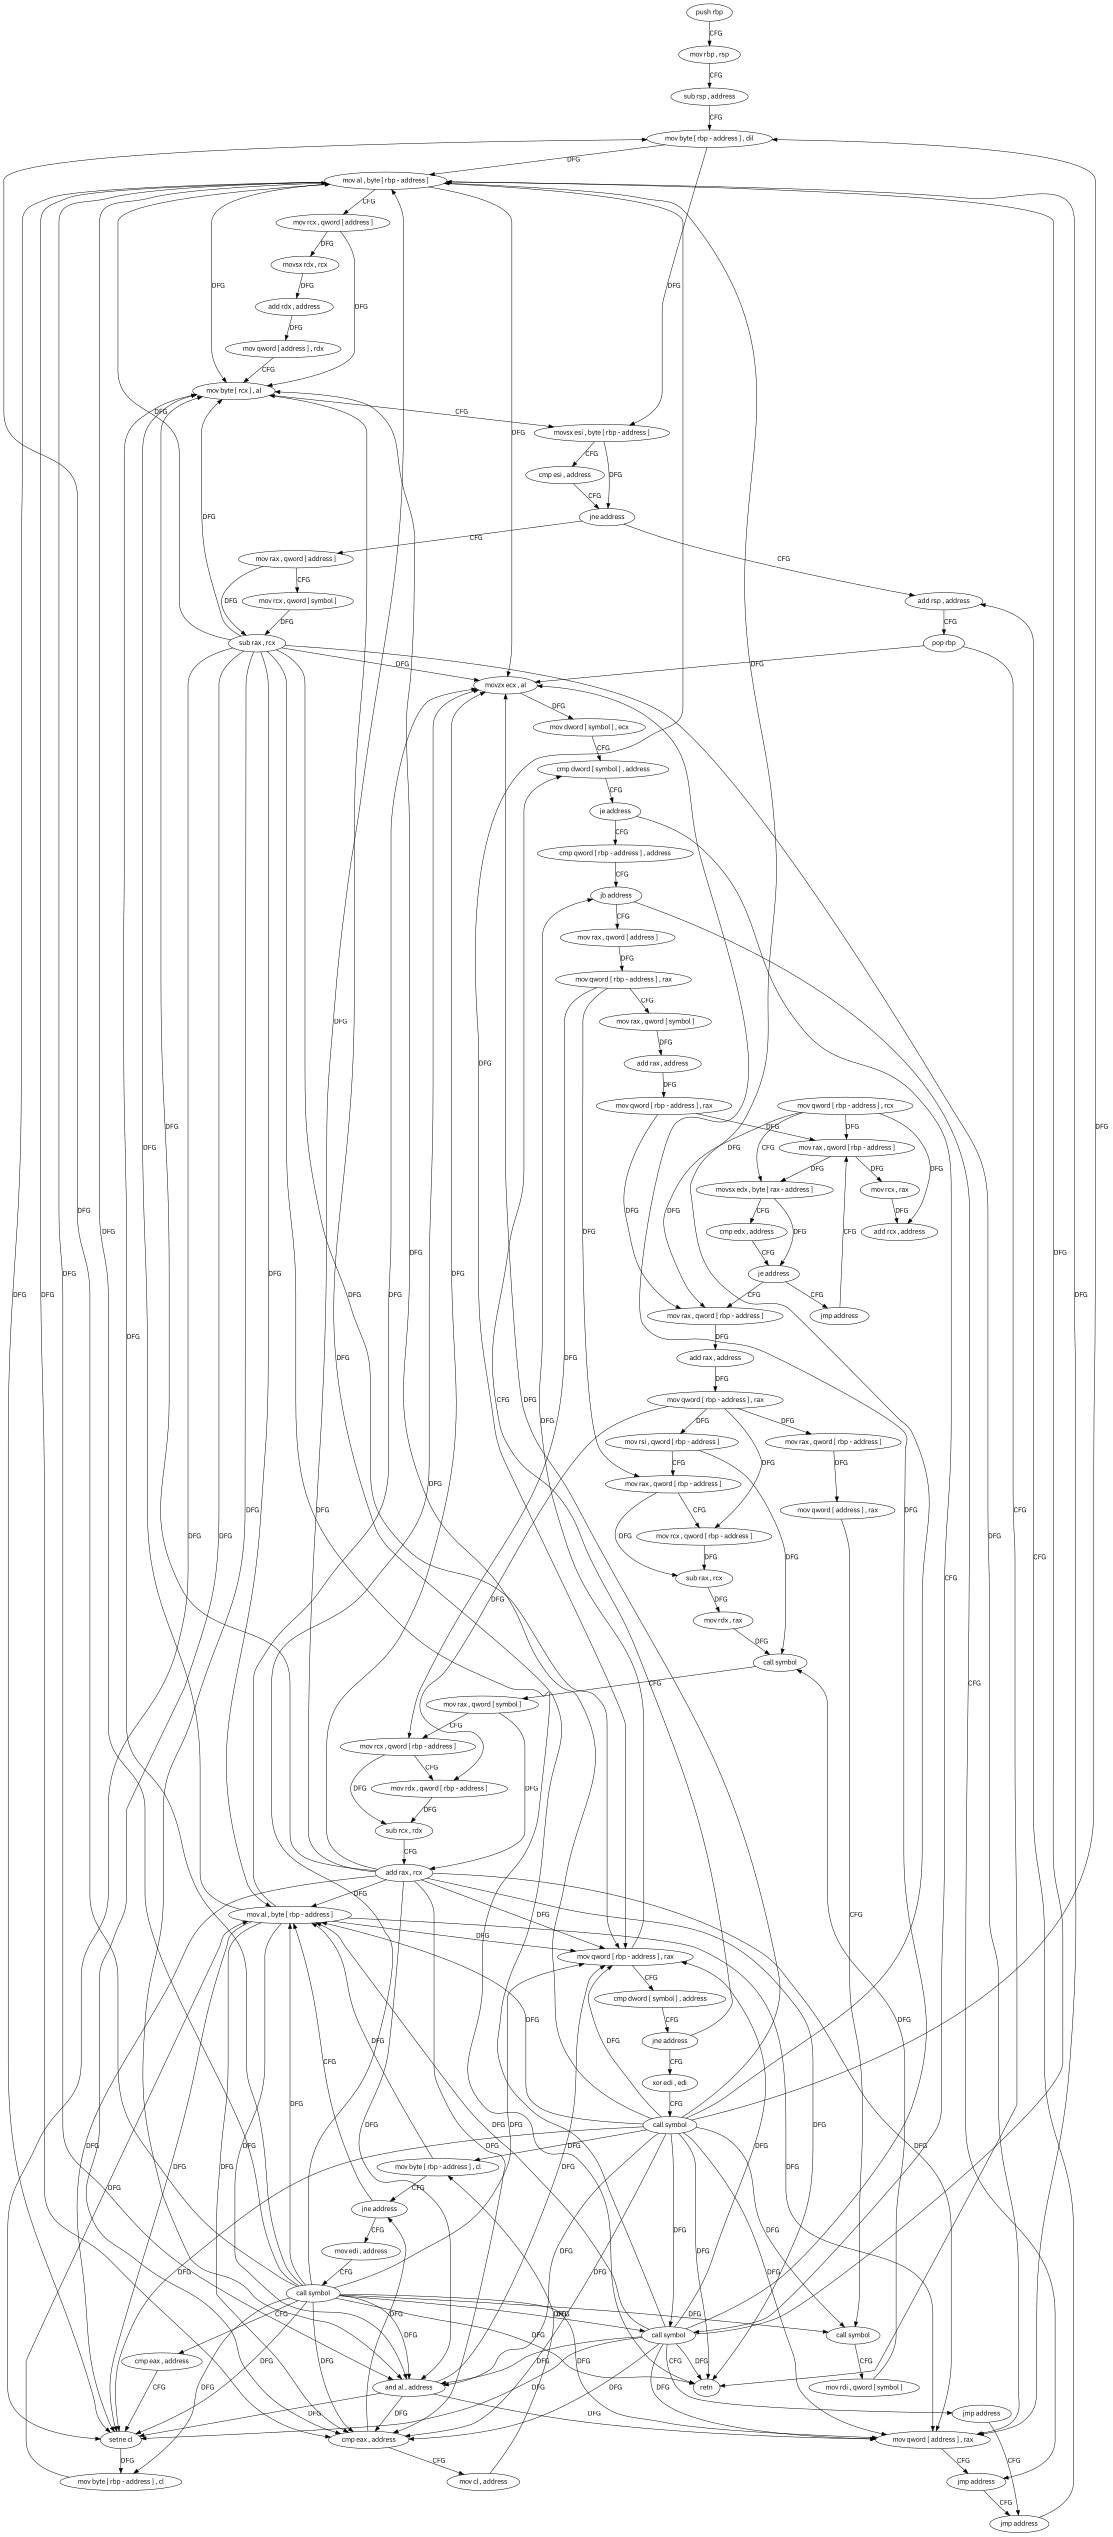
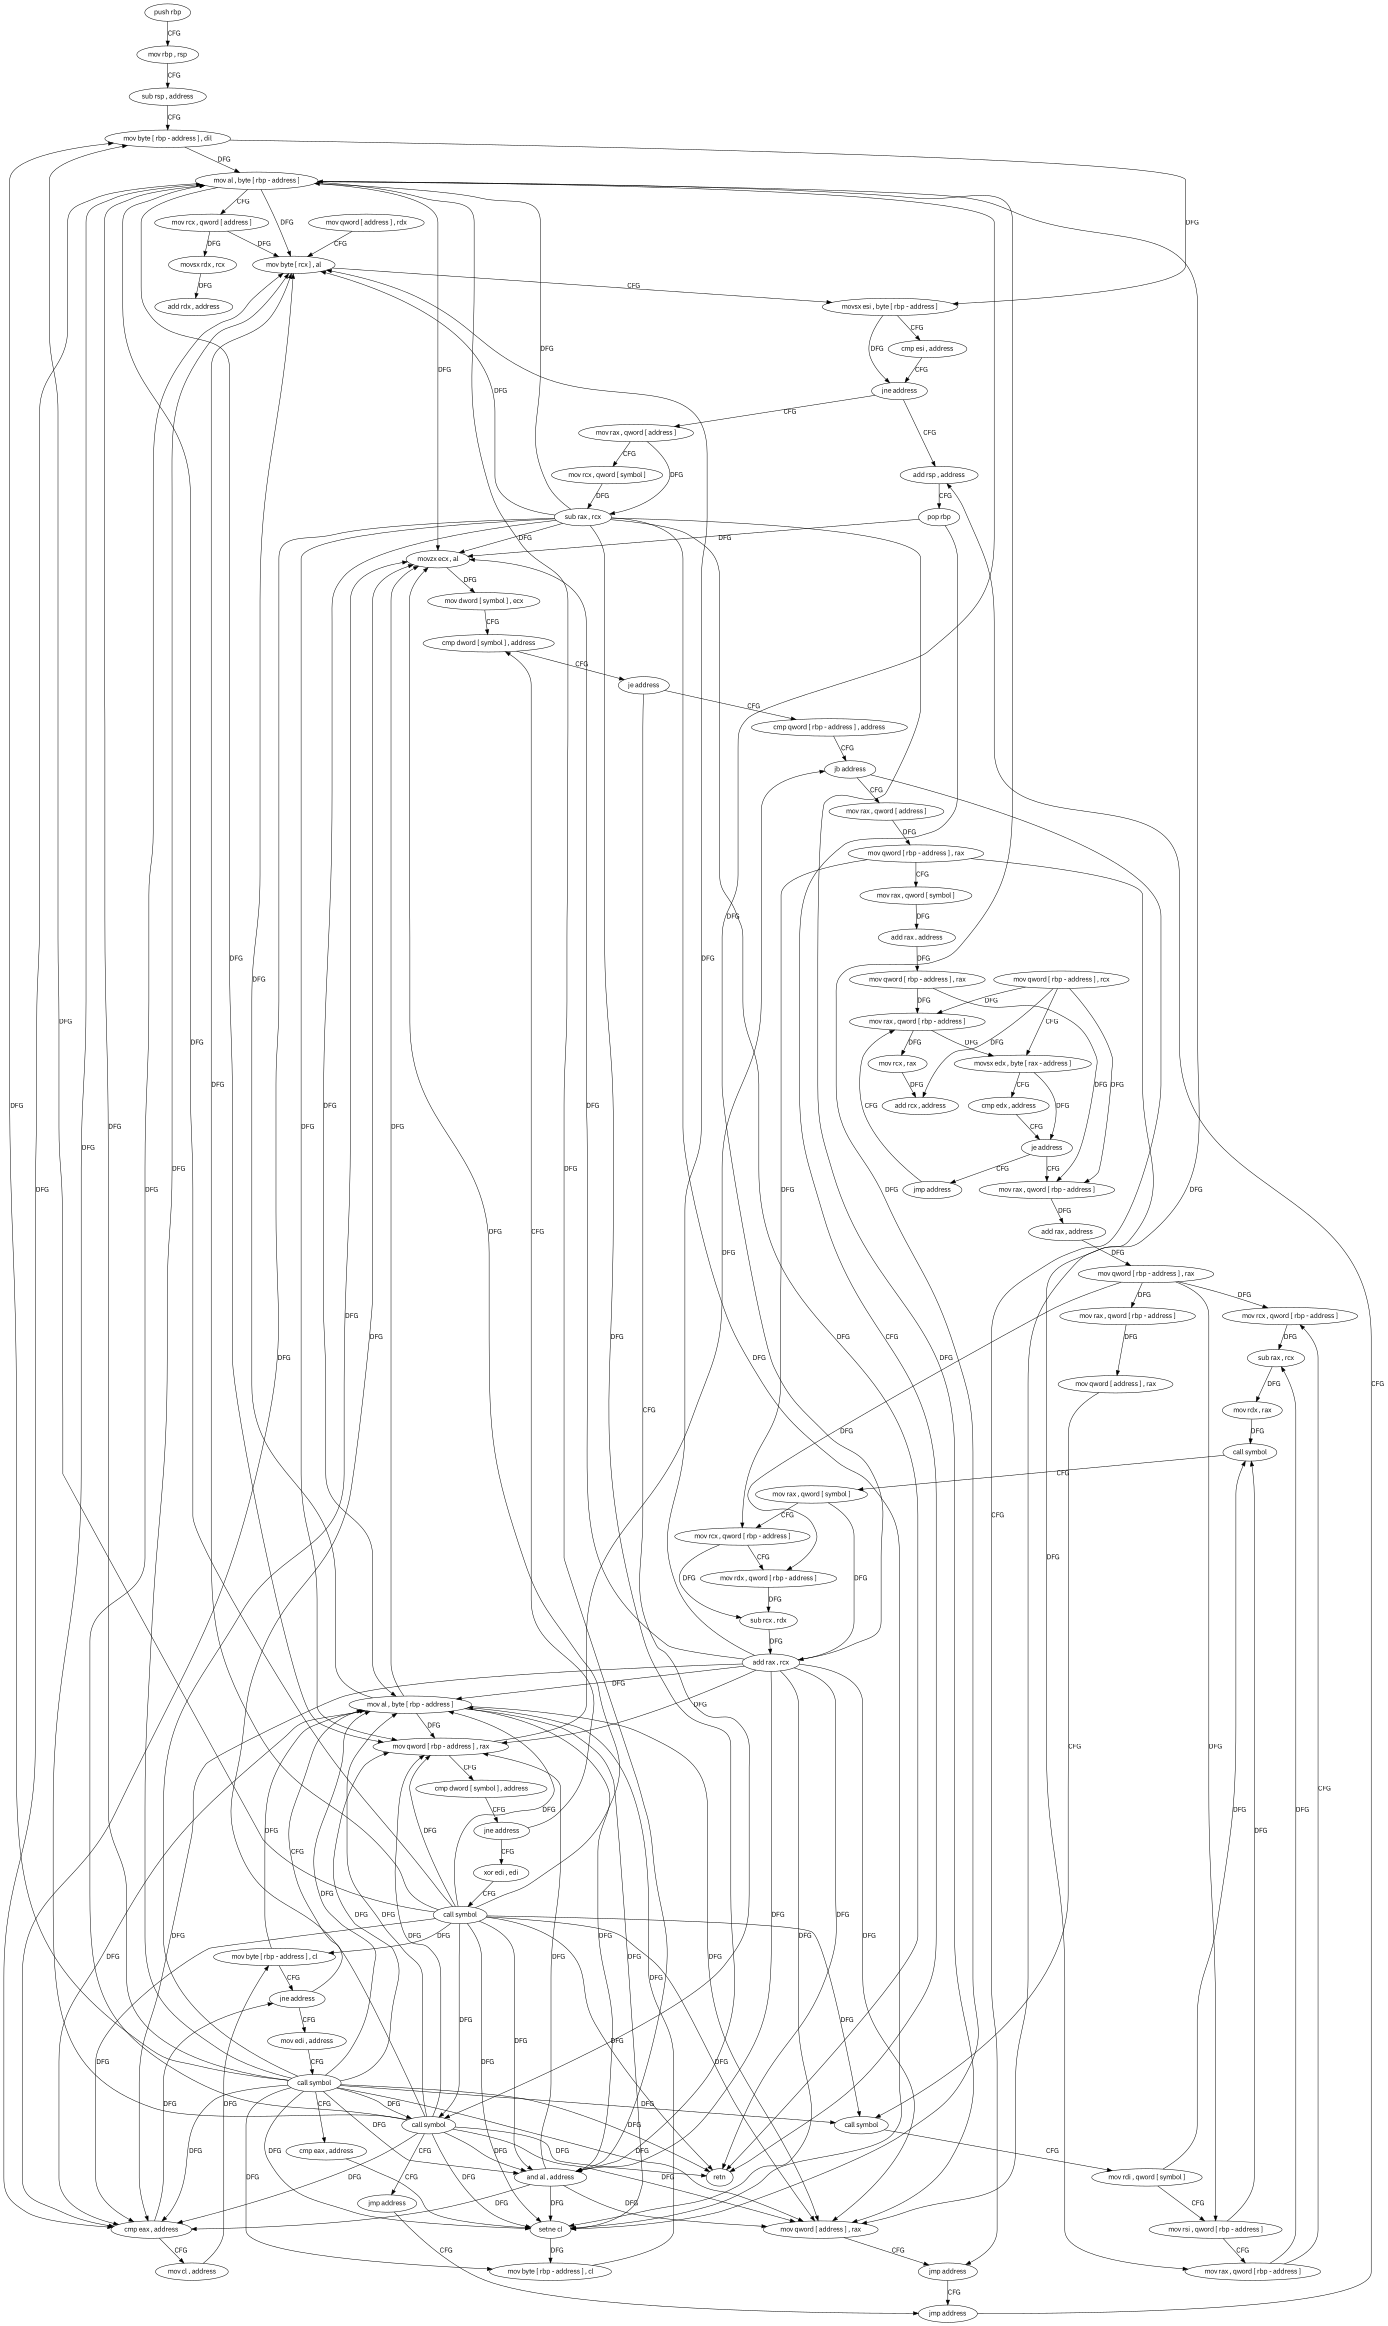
(289, 326) -> none
(411, 1852) -> (776, 1642)
none -> (1179, 2202)
